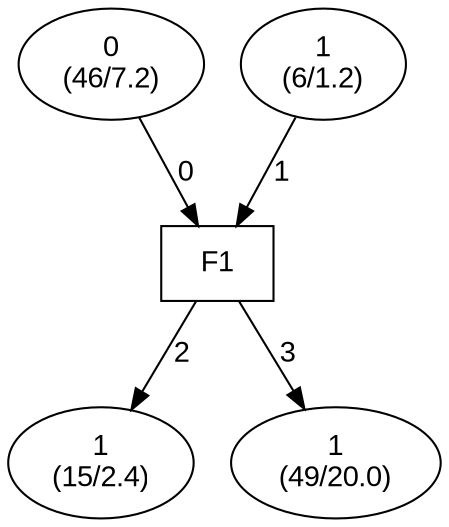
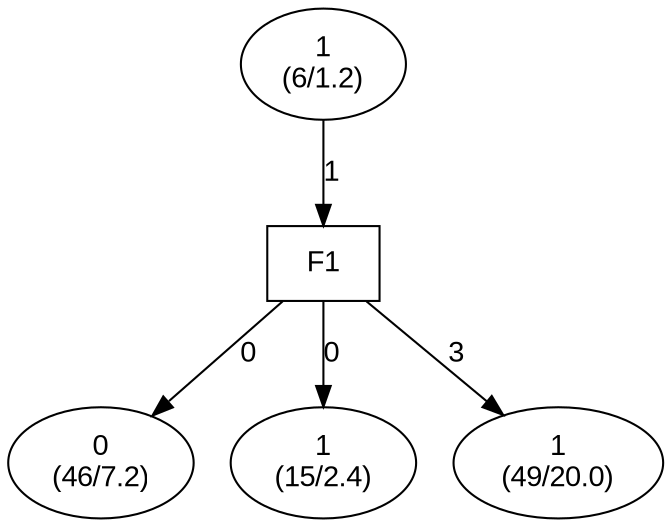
(164, 163) -> (226, 351)
(182, 354) -> (332, 354)
